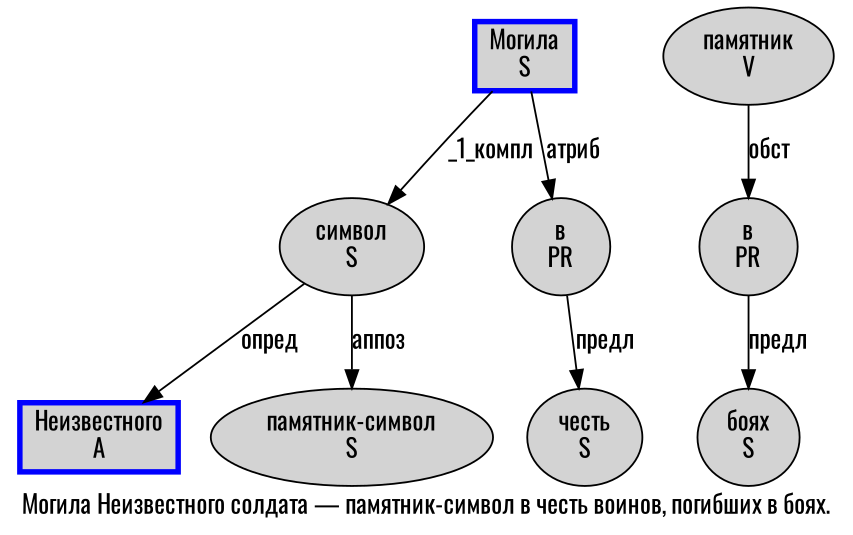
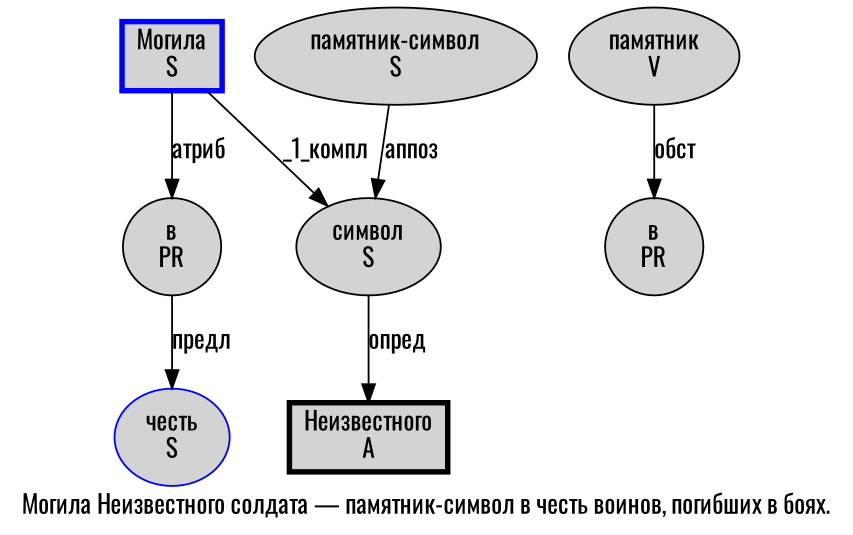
(352, 333) -> (384, 142)
(99, 437) -> (369, 437)
(585, 437) -> (172, 437)
(749, 437) -> none
